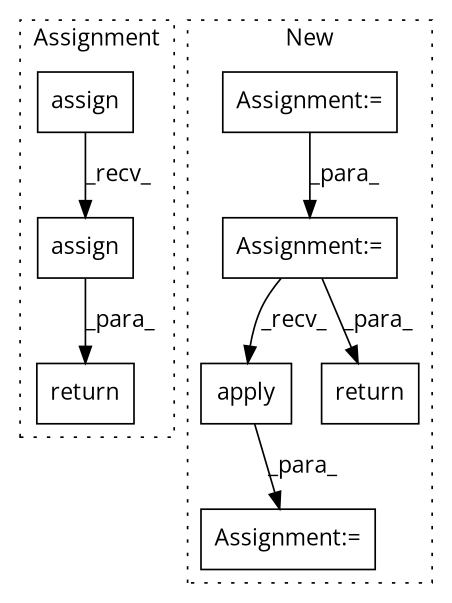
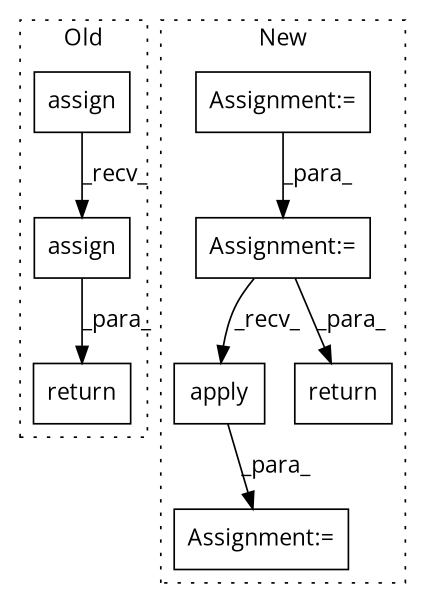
(97, 39) -> (84, 39)
